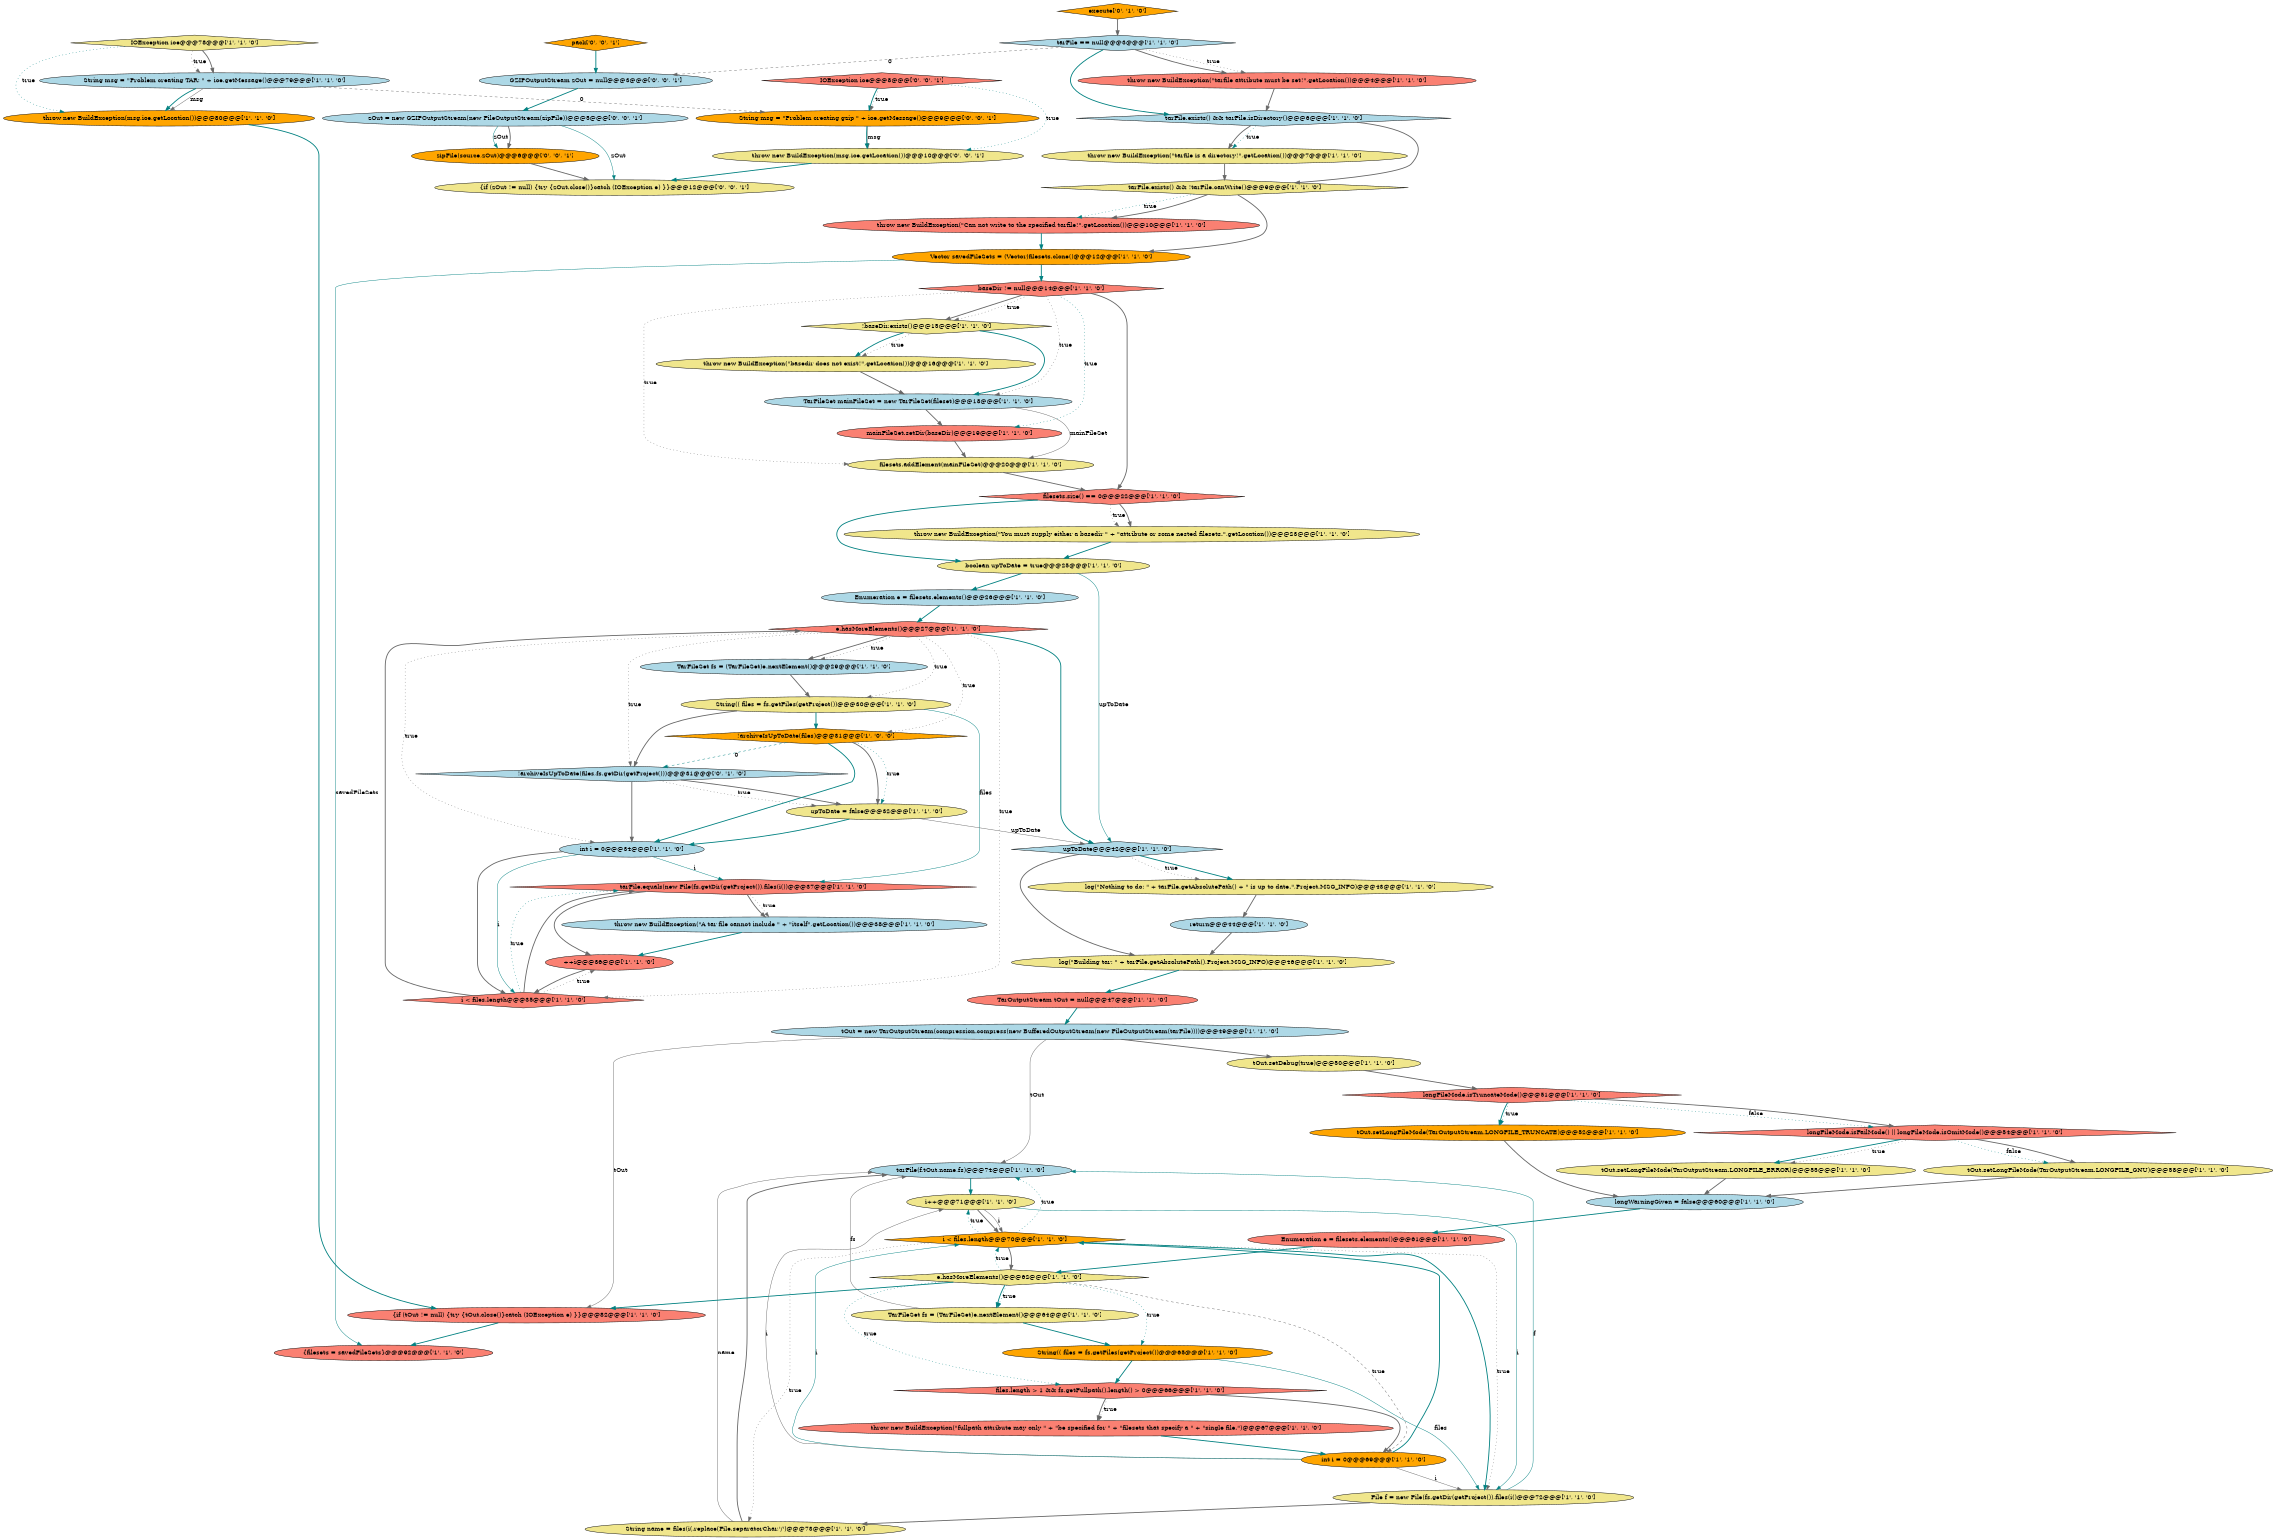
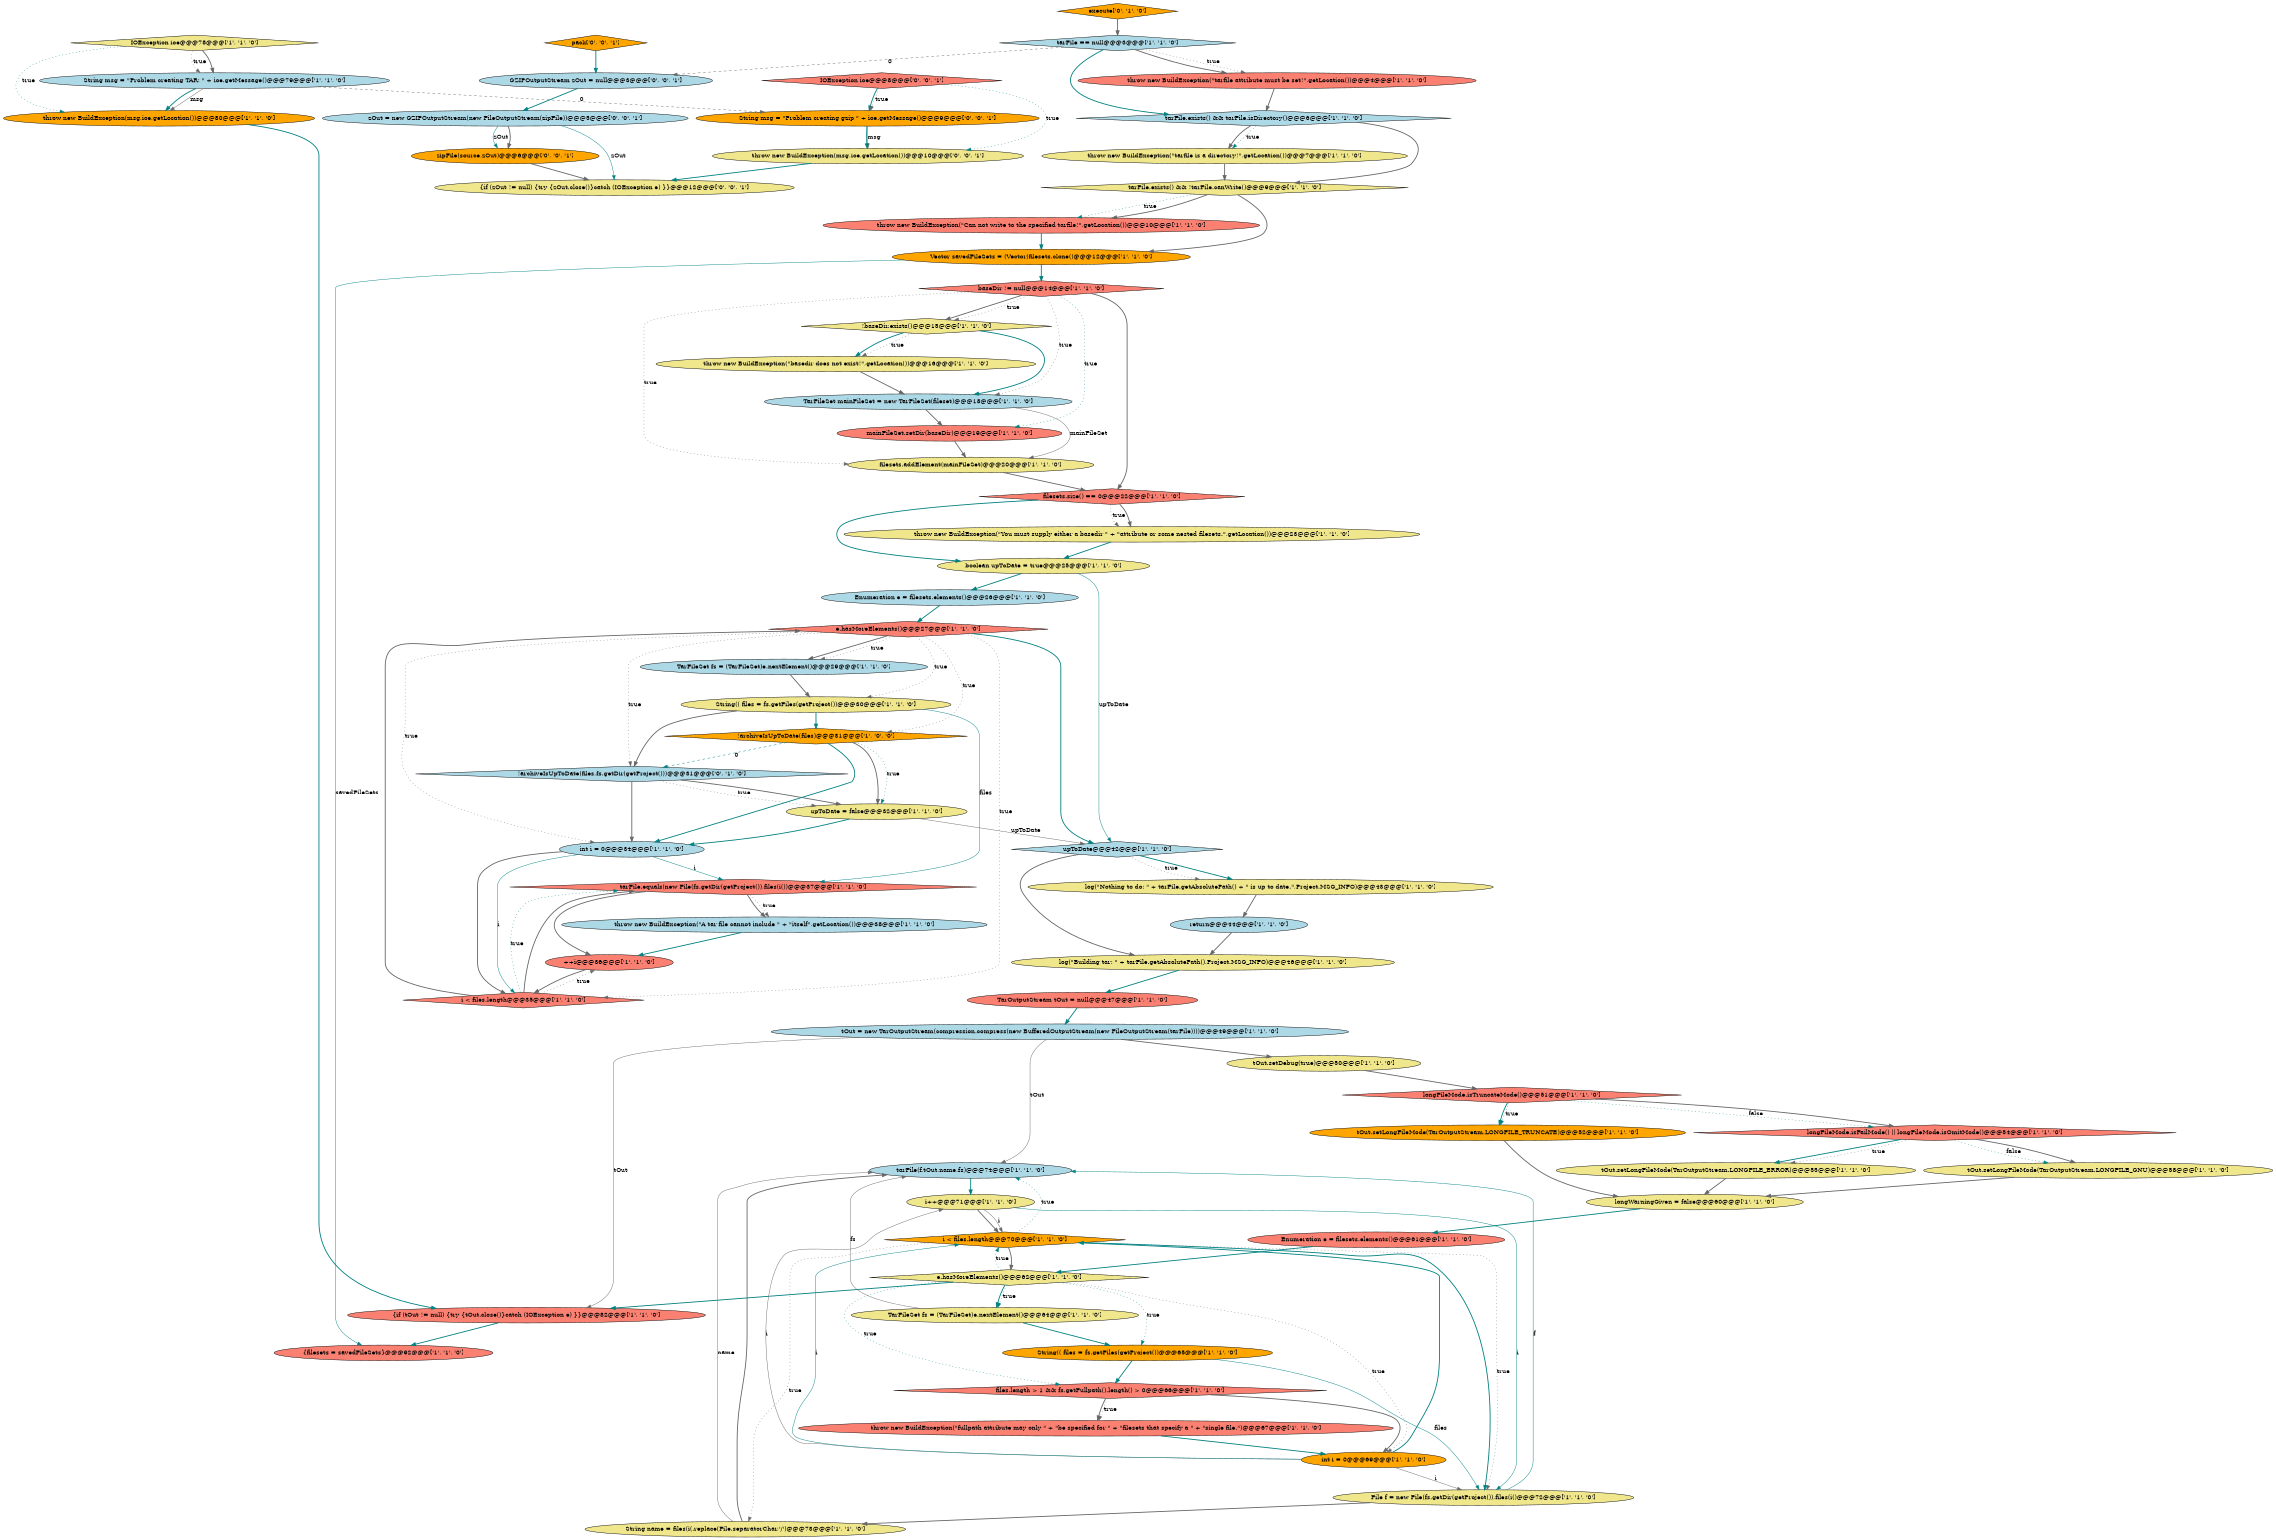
(1695, 1202) -> (1695, 1202)
(971, 1226) -> none
(1270, 1320) -> (1270, 1320)
